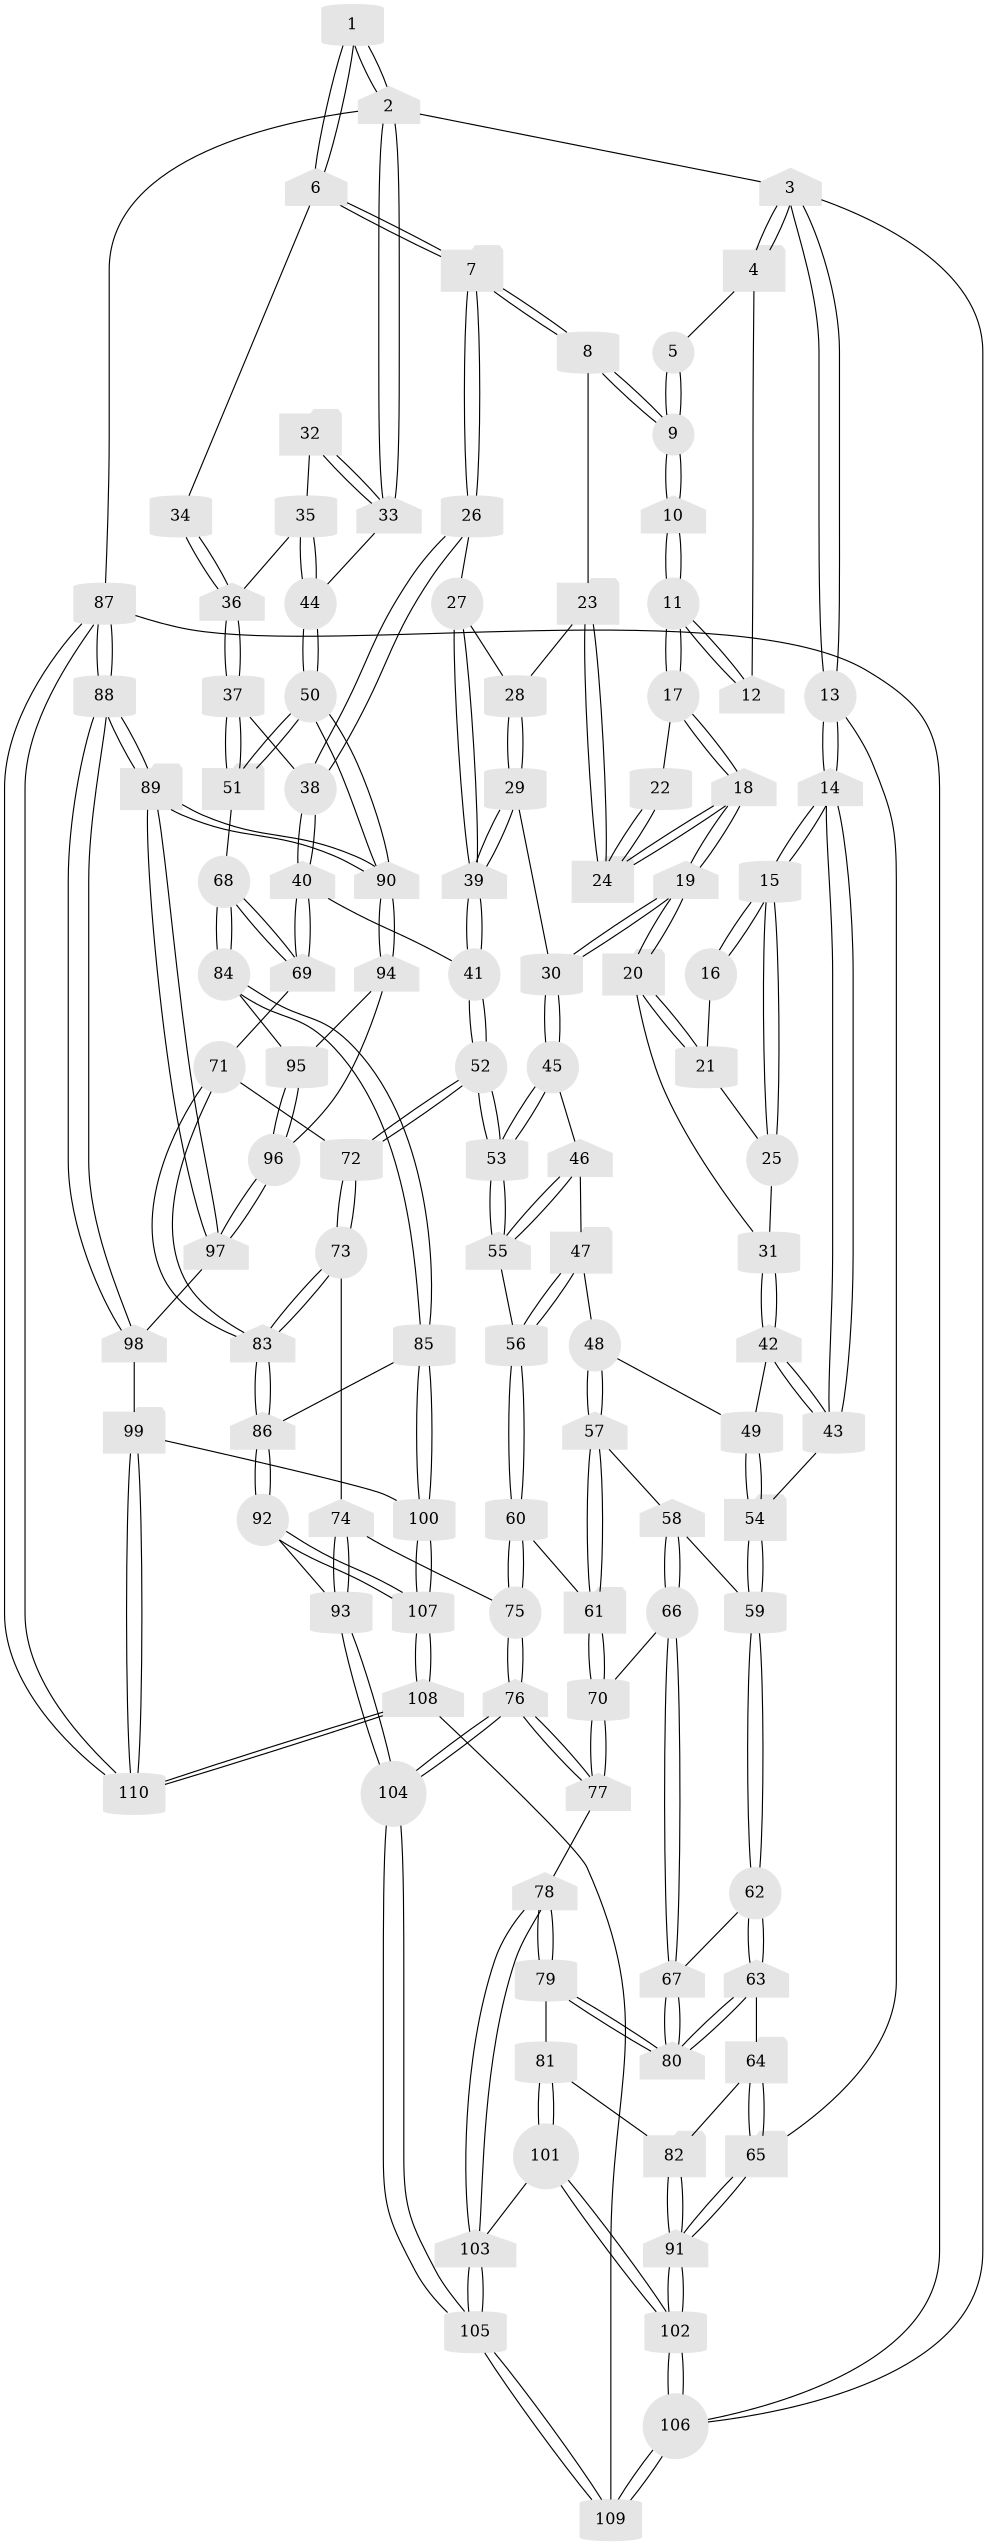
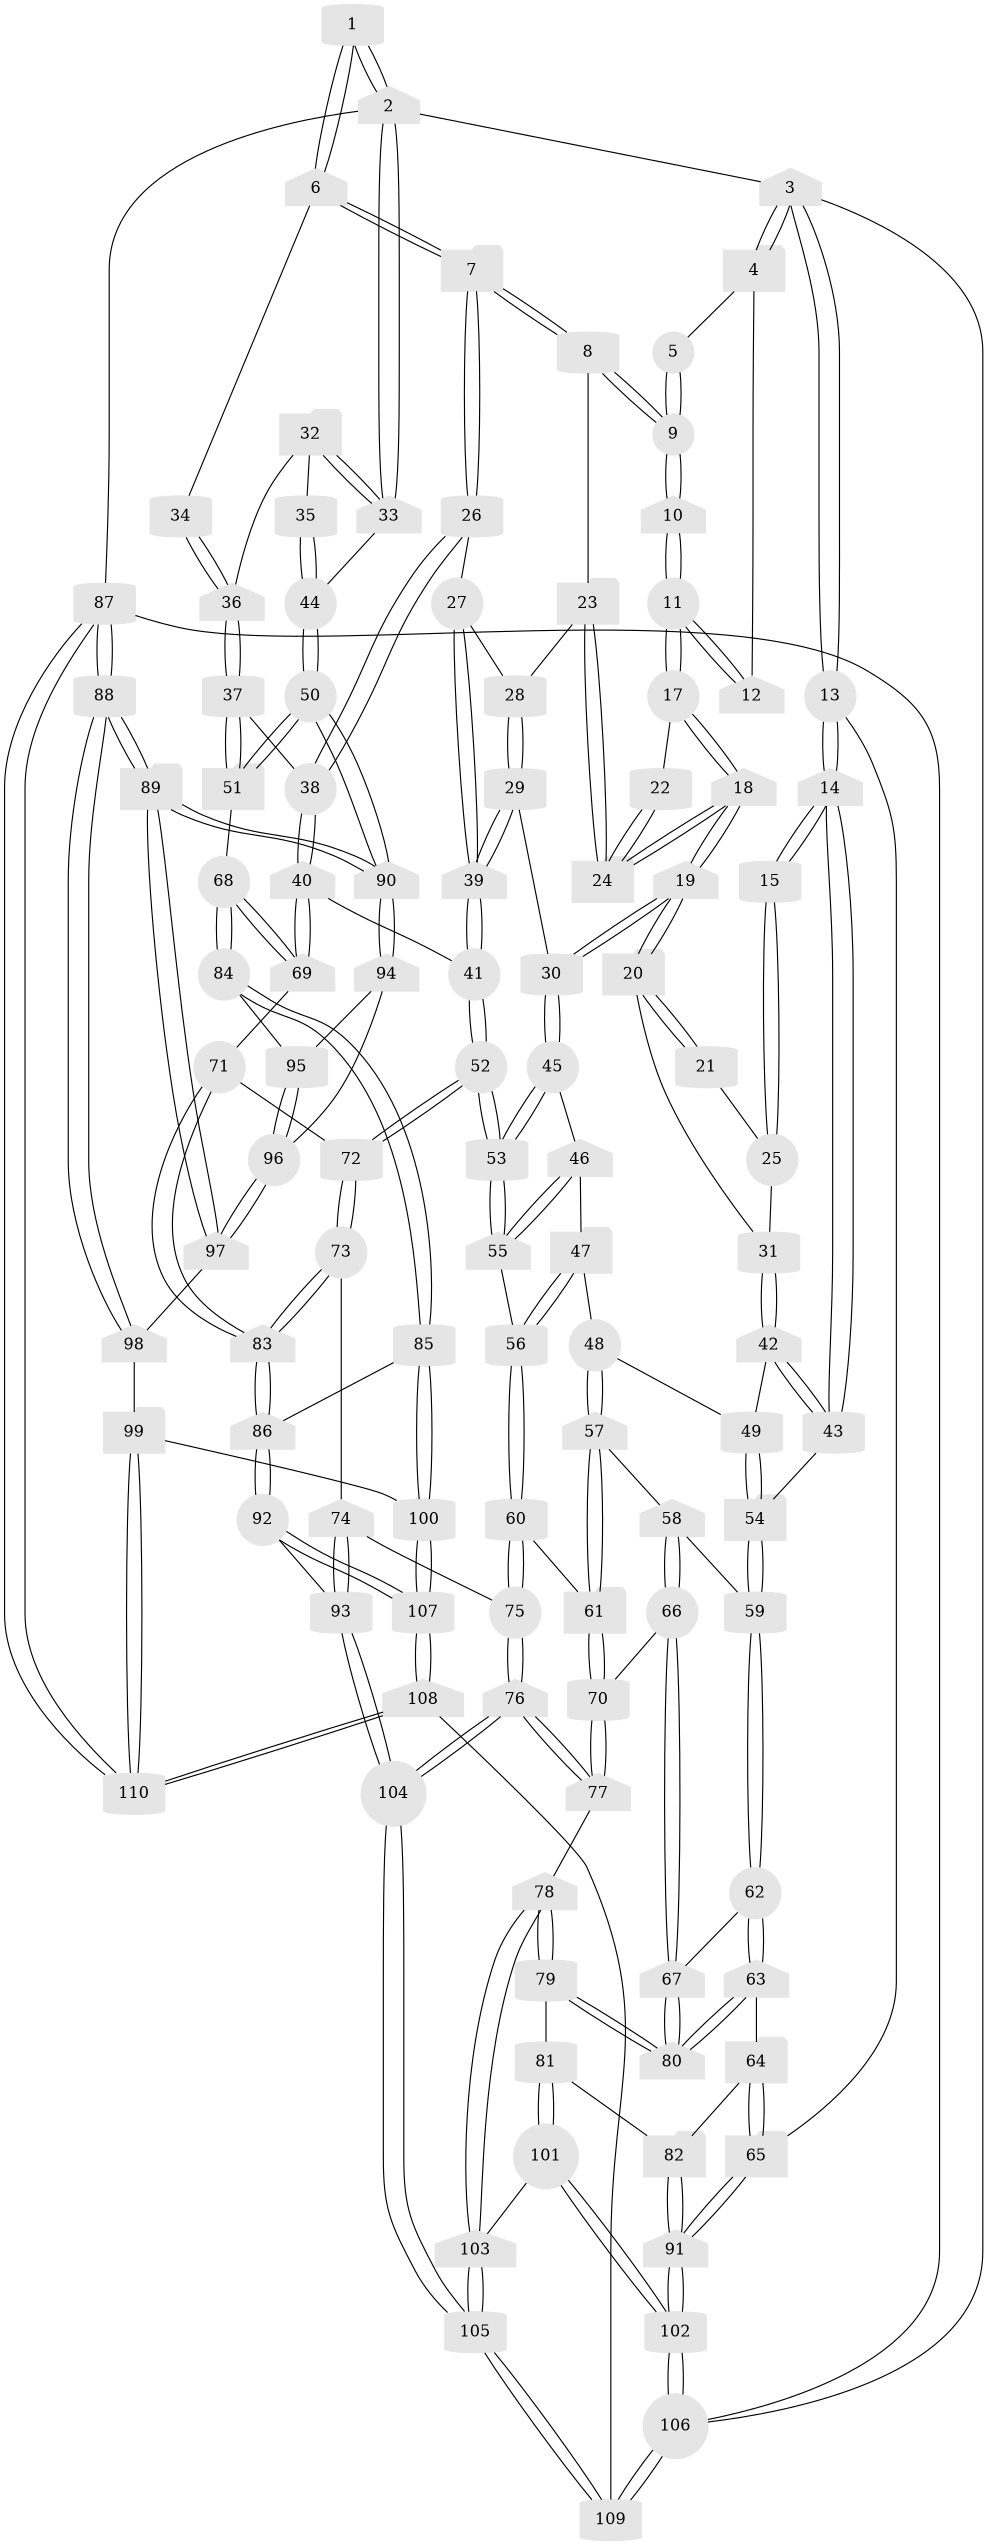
(267, 563) -> (256, 516)
(711, 974) -> none
